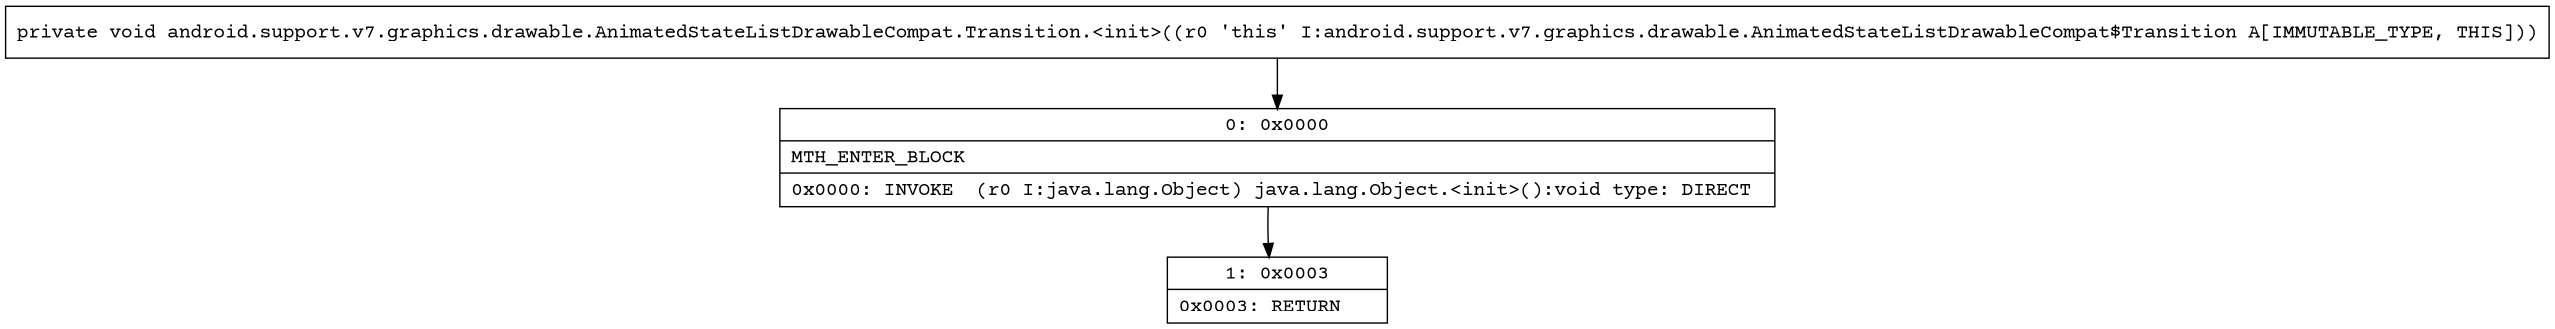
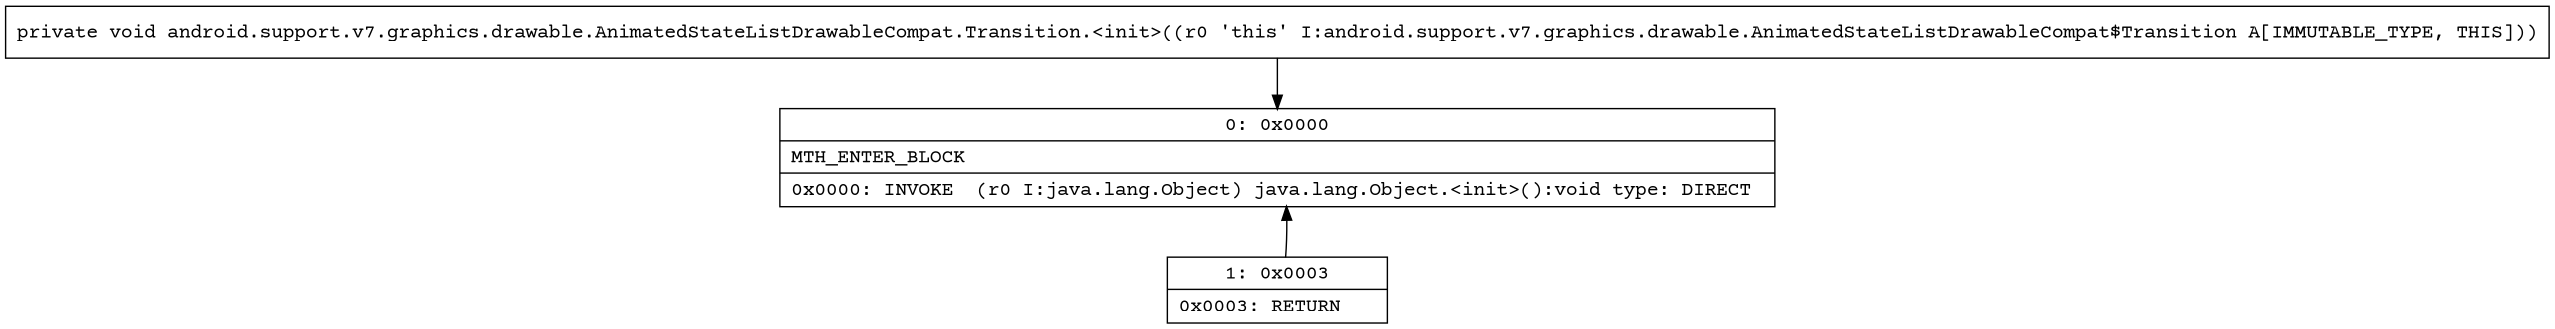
(1268, 225) -> (1287, 239)
